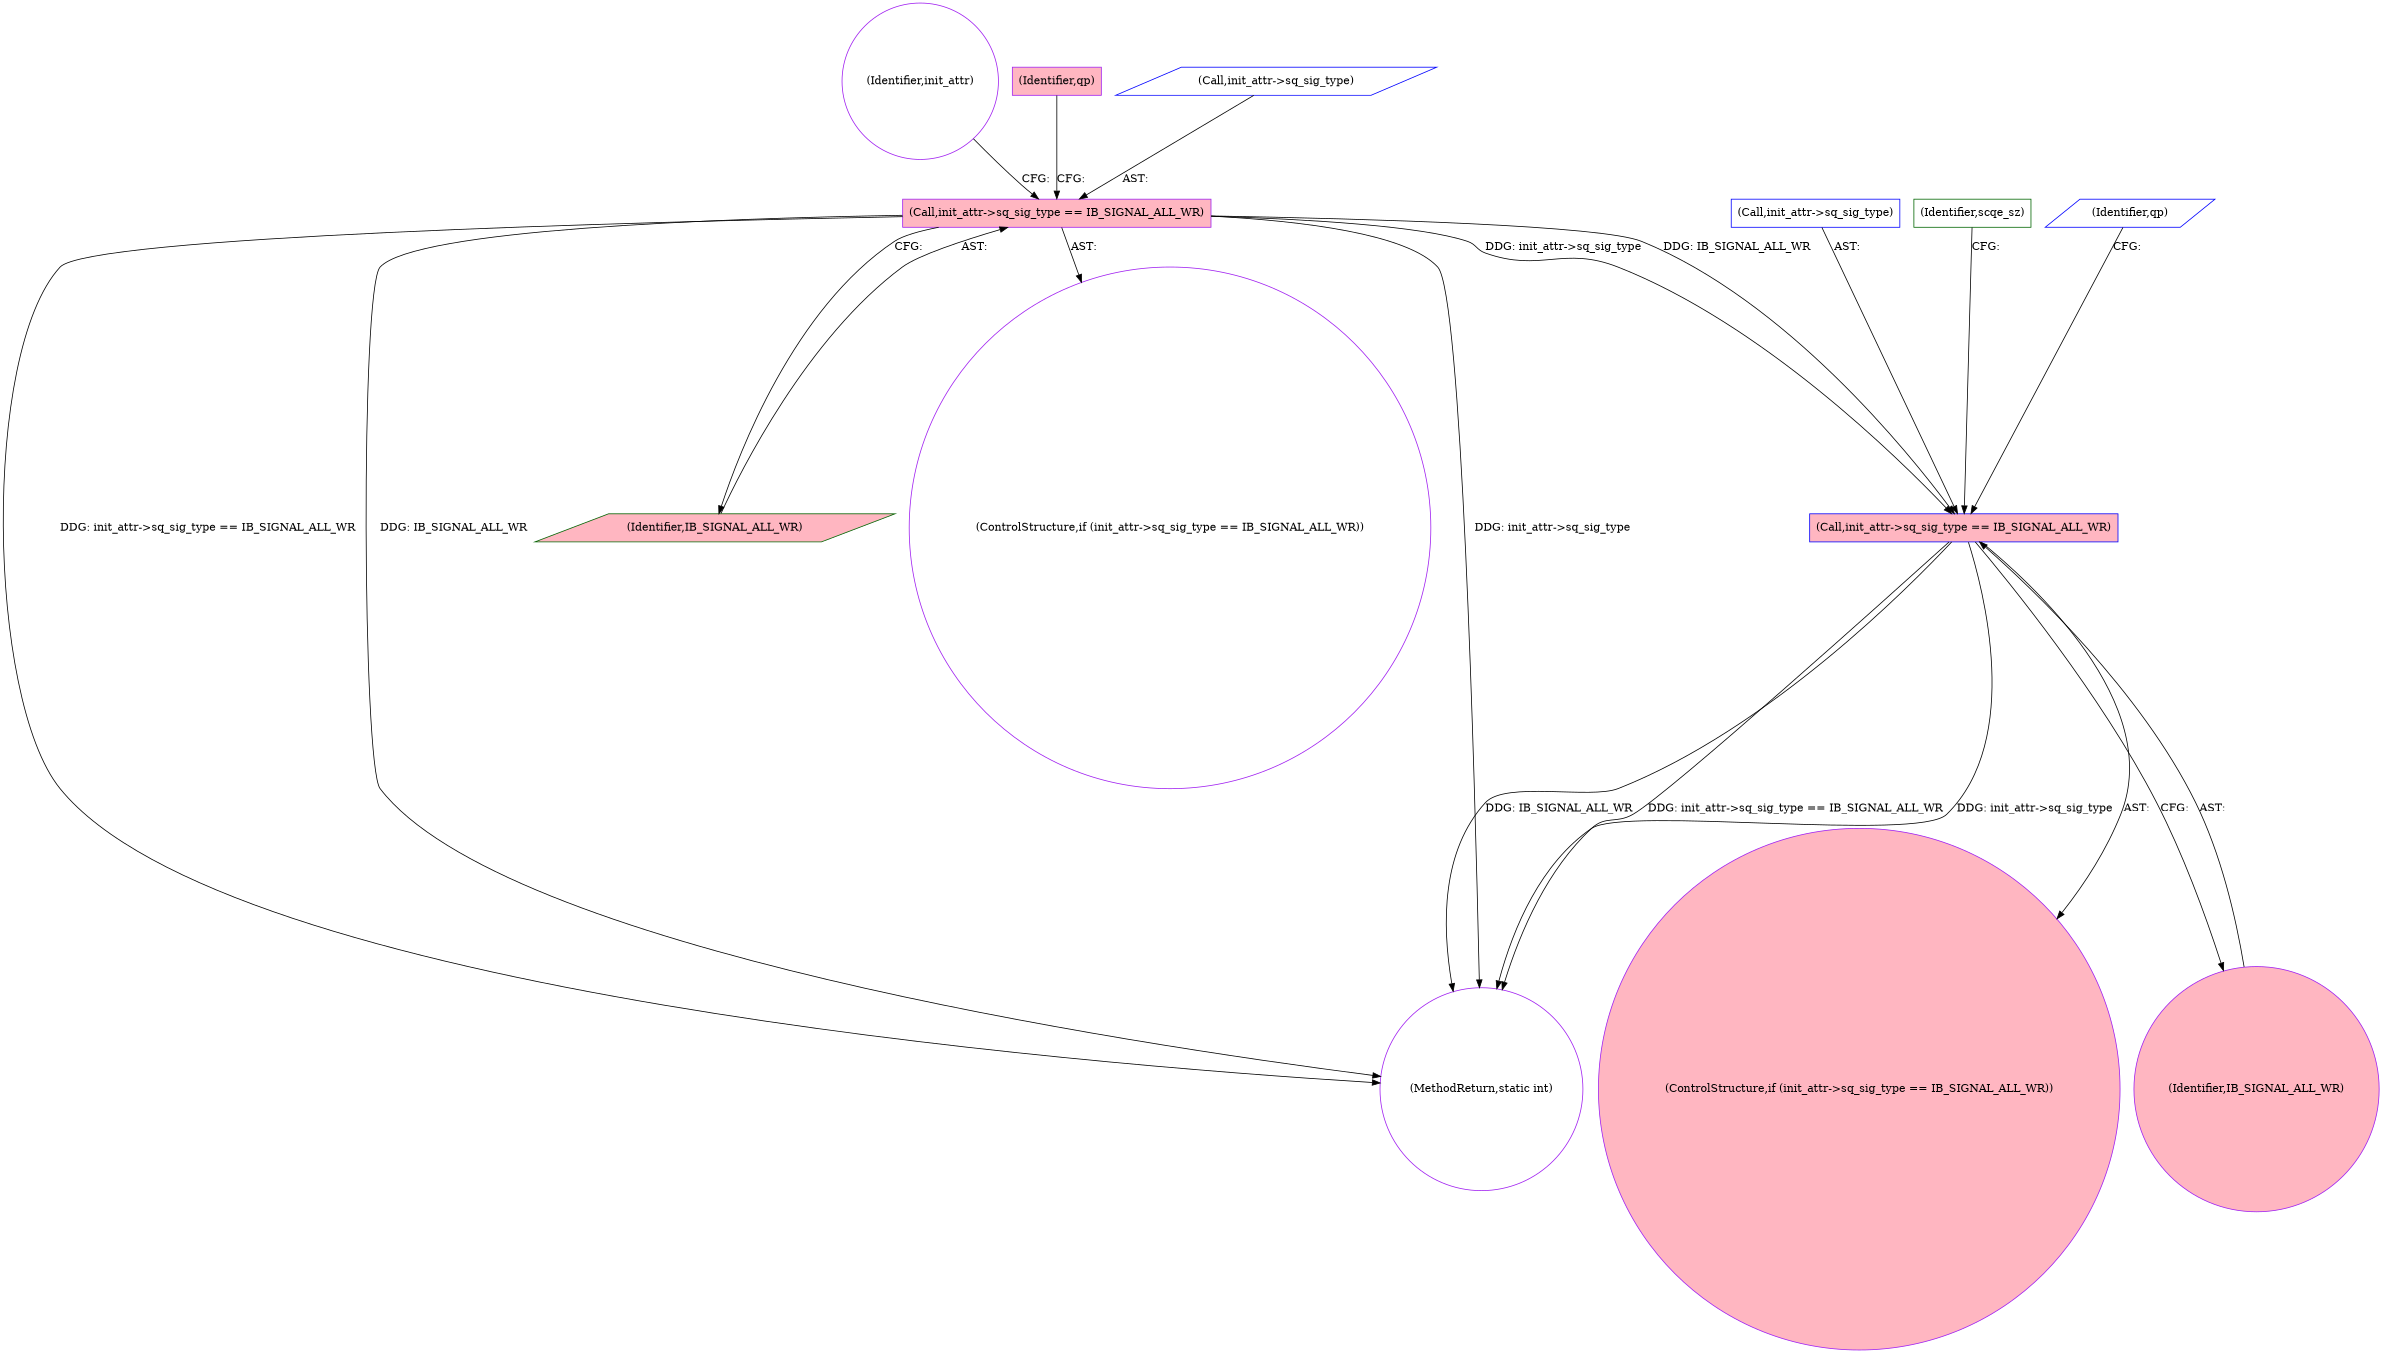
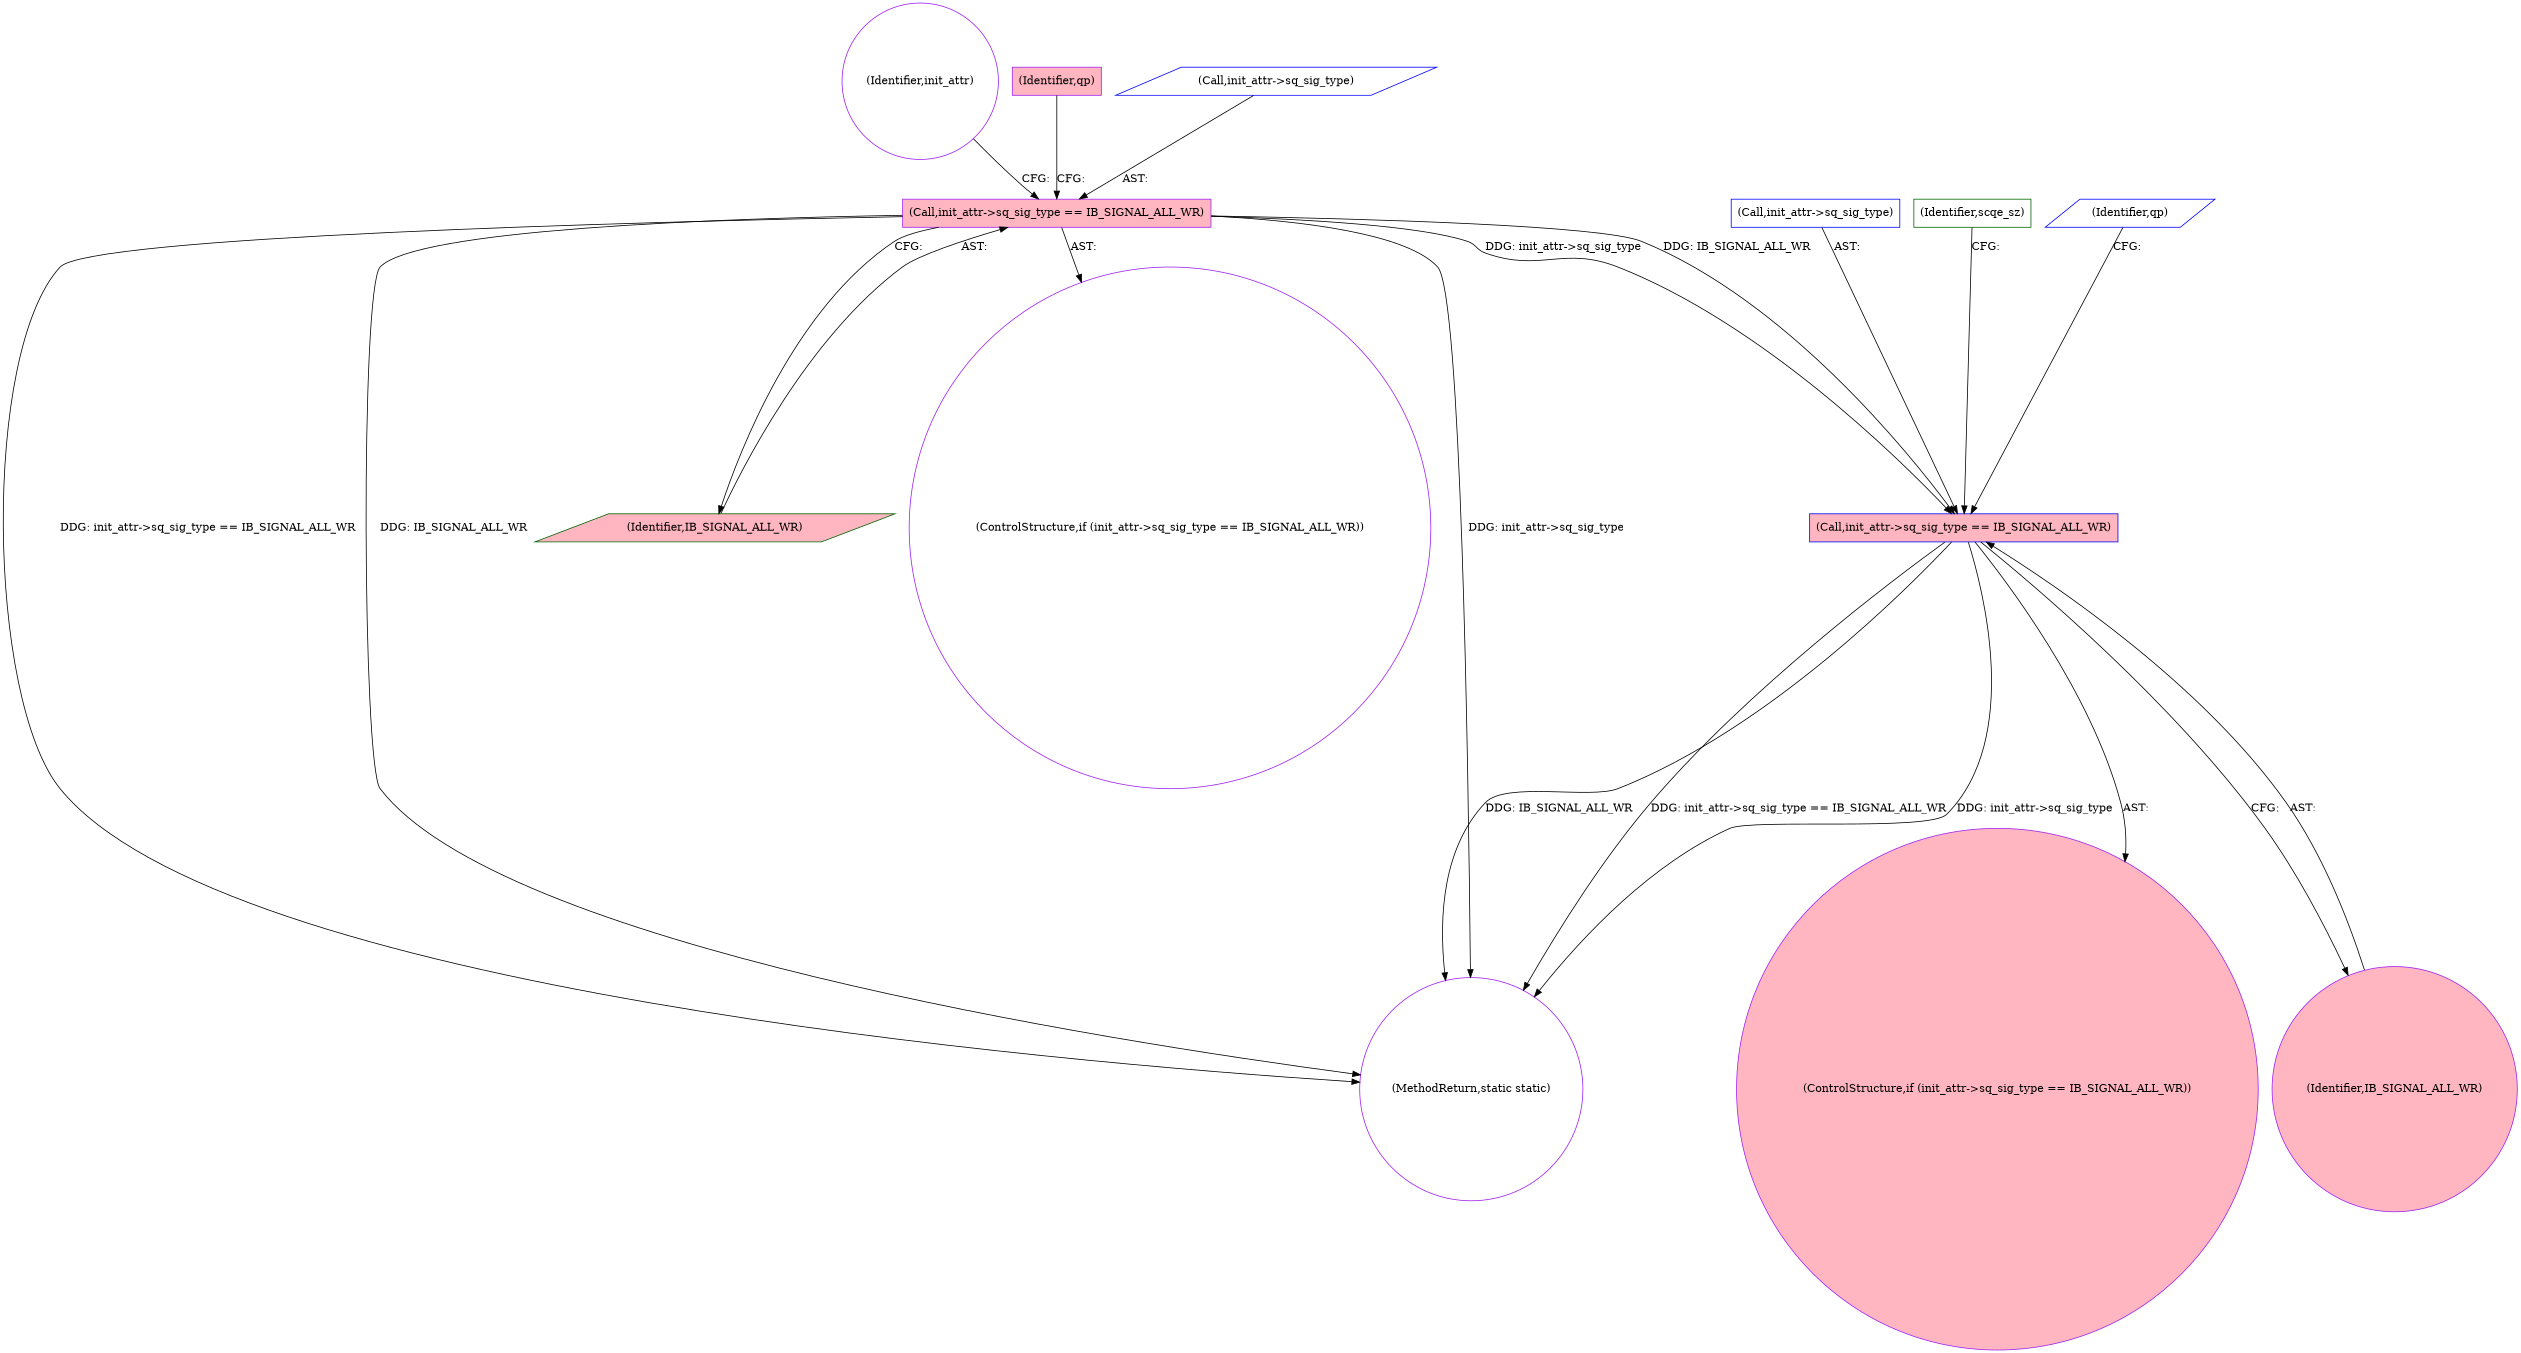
(1481, 1089) -> (1471, 1089)
